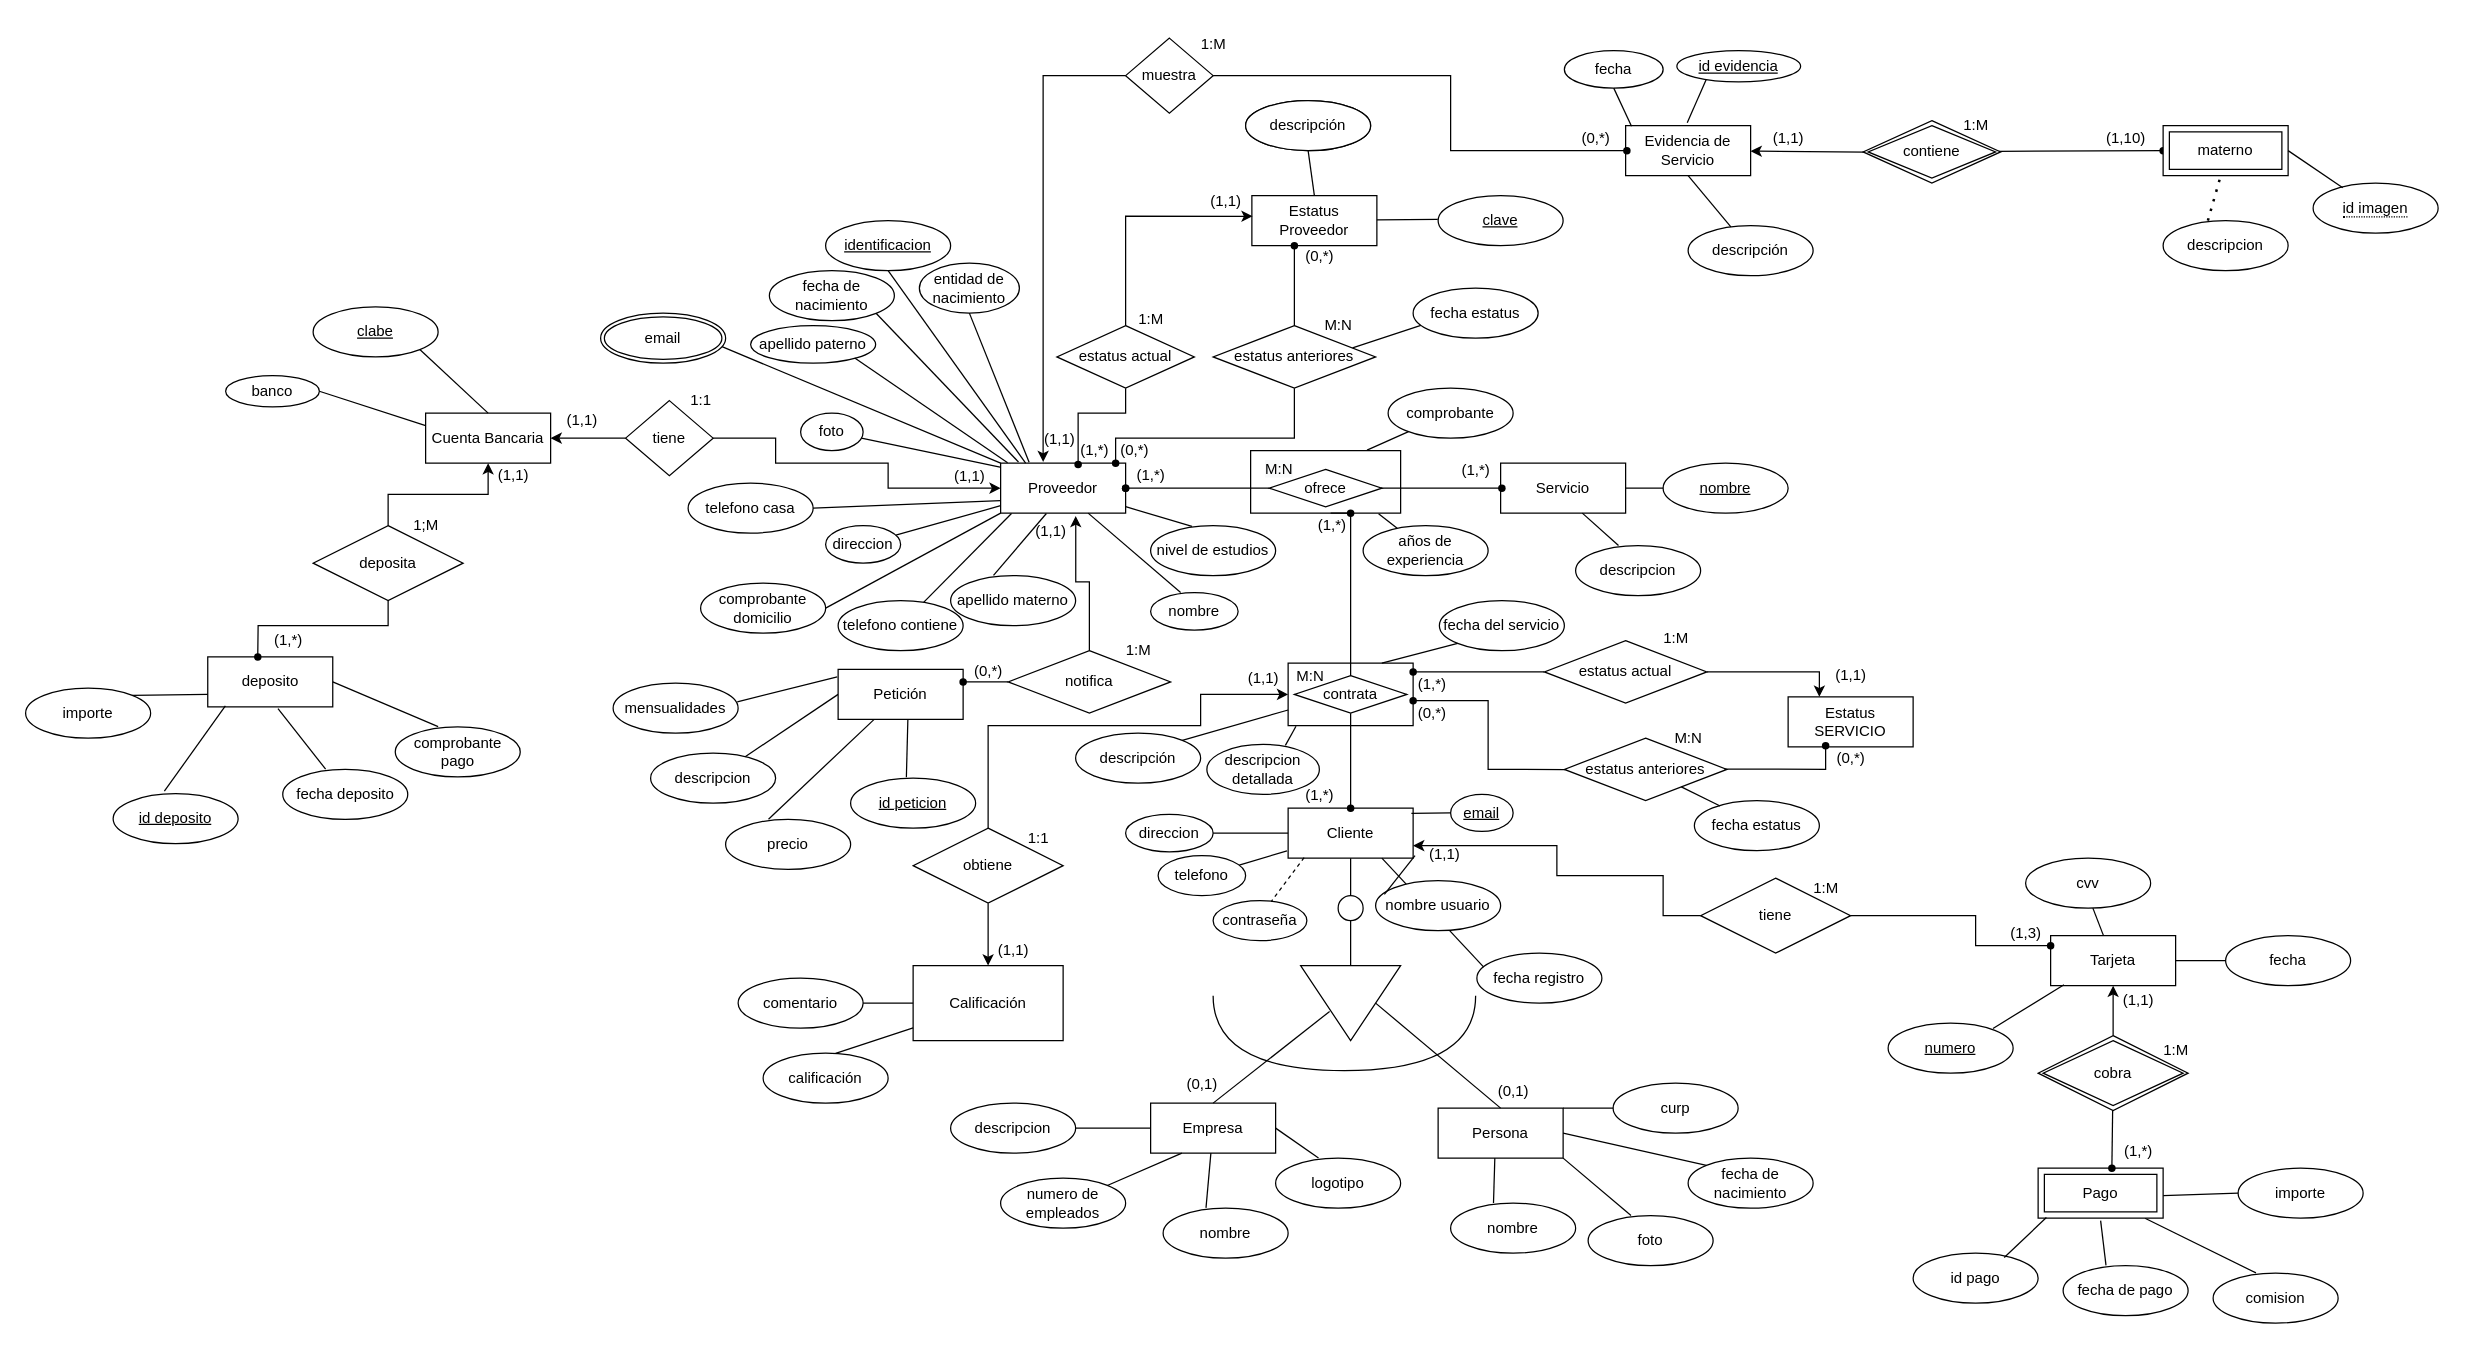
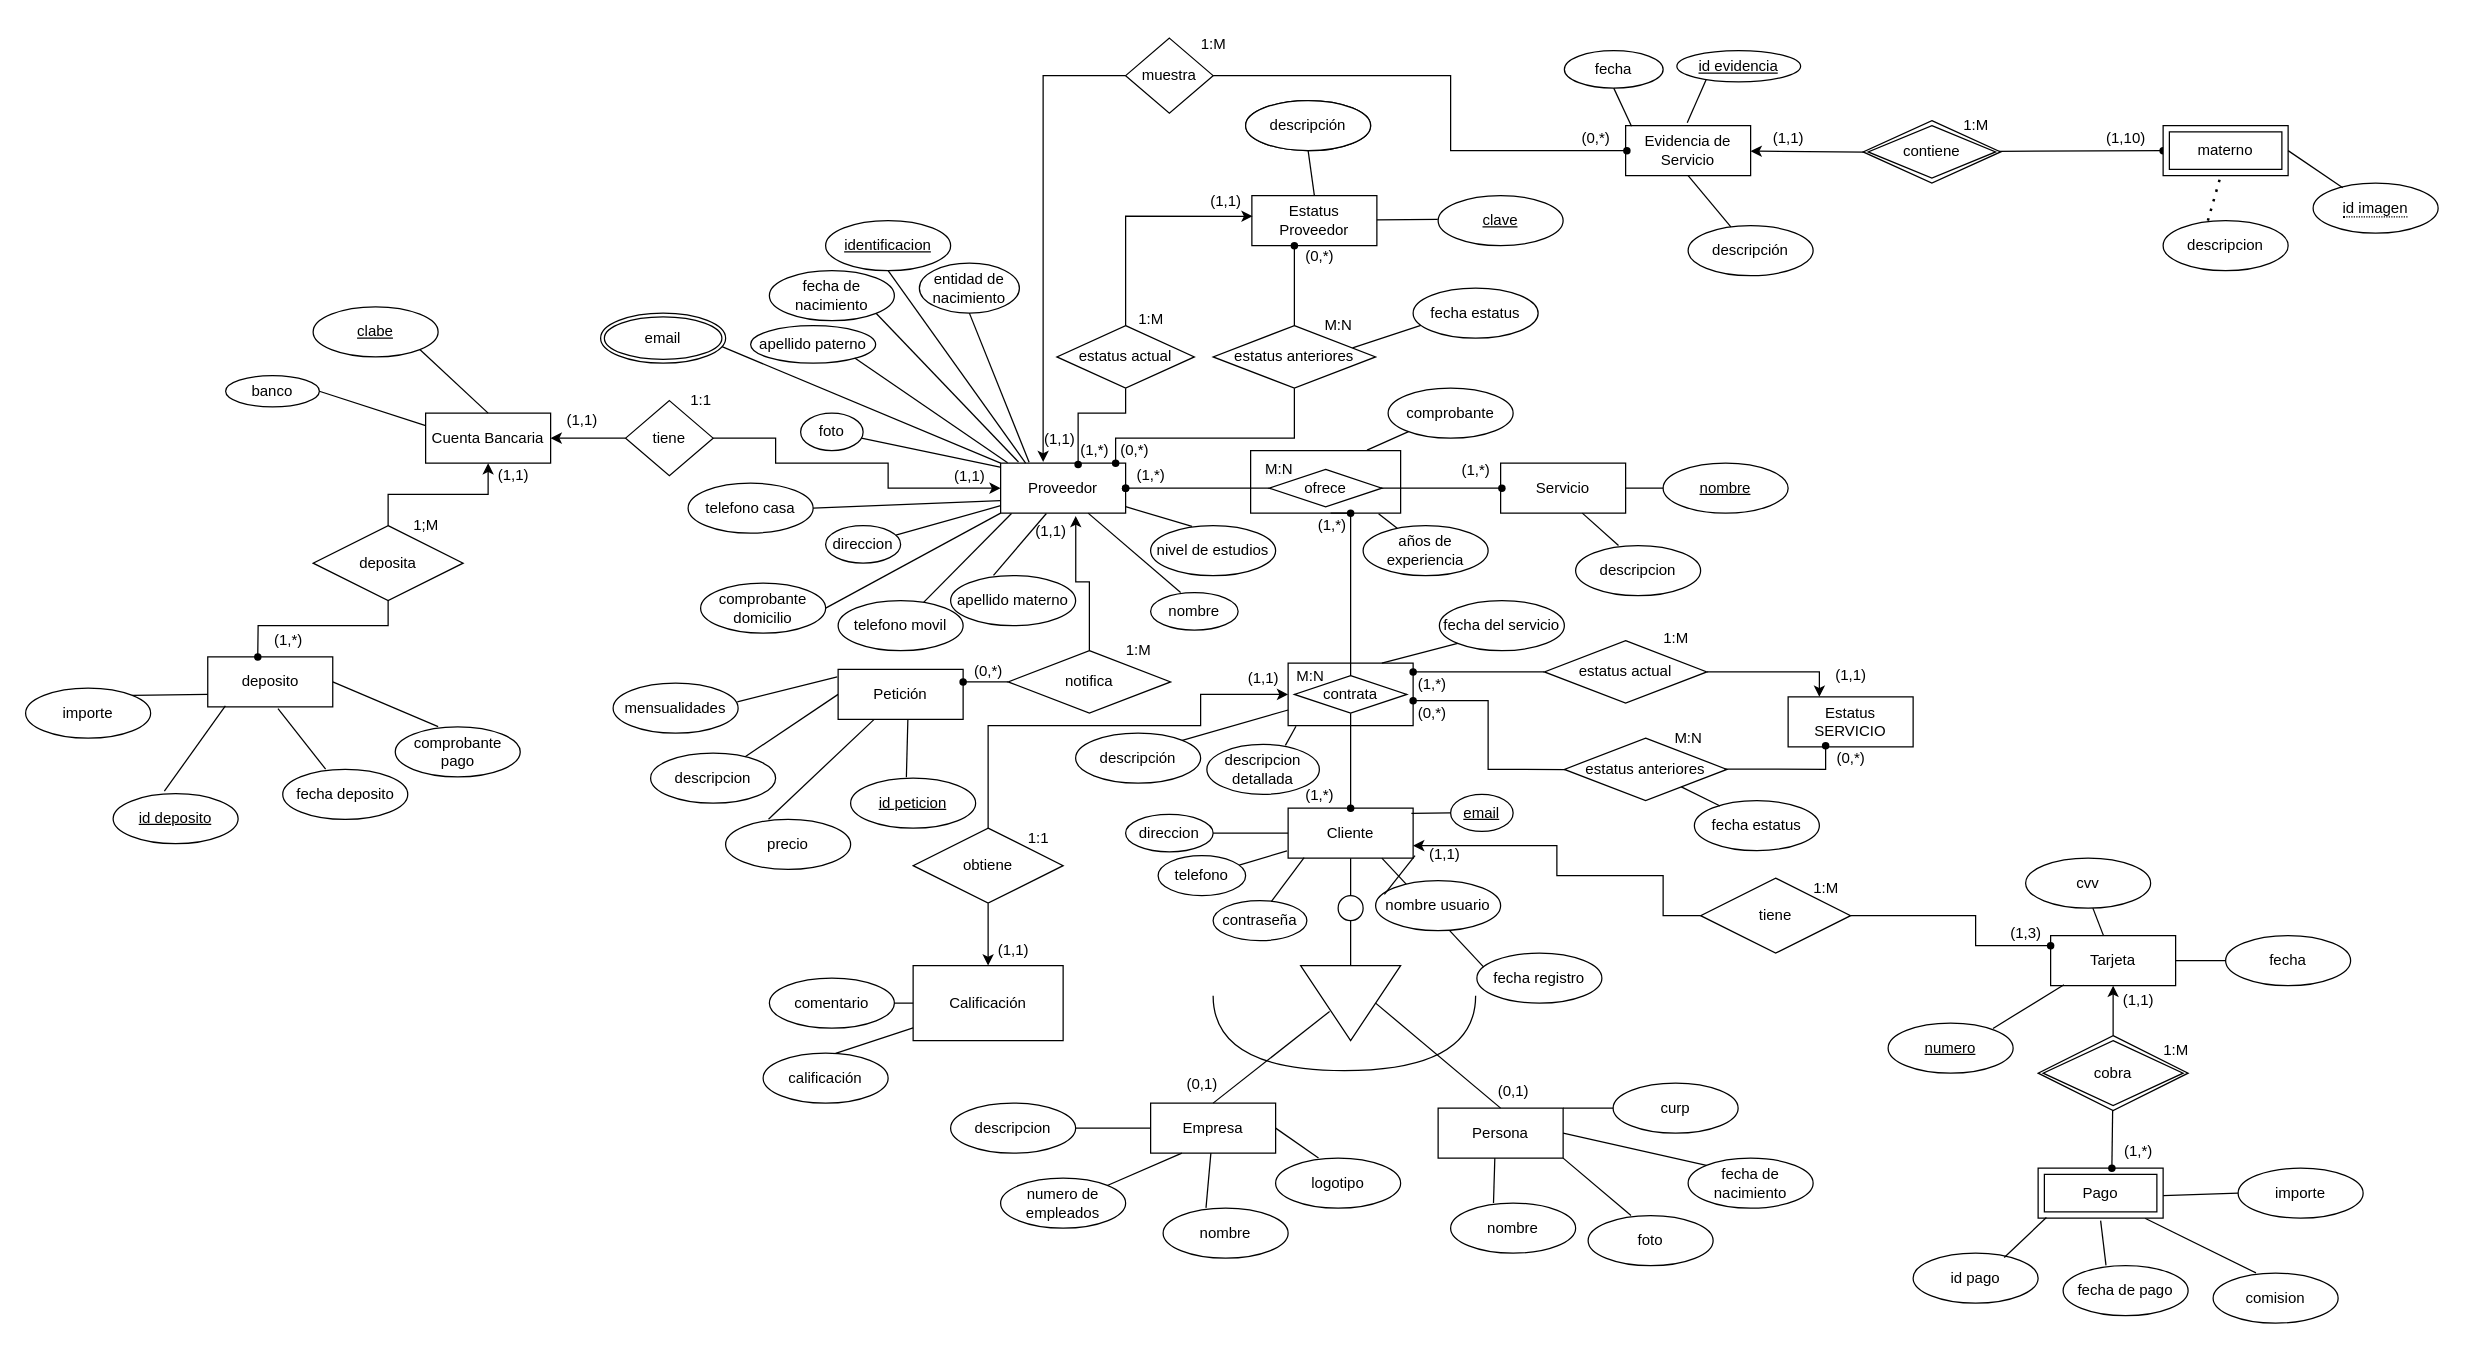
(901, 626) -> (901, 626)
(1287, 880) -> (1287, 880)
(801, 1003) -> (832, 1003)
